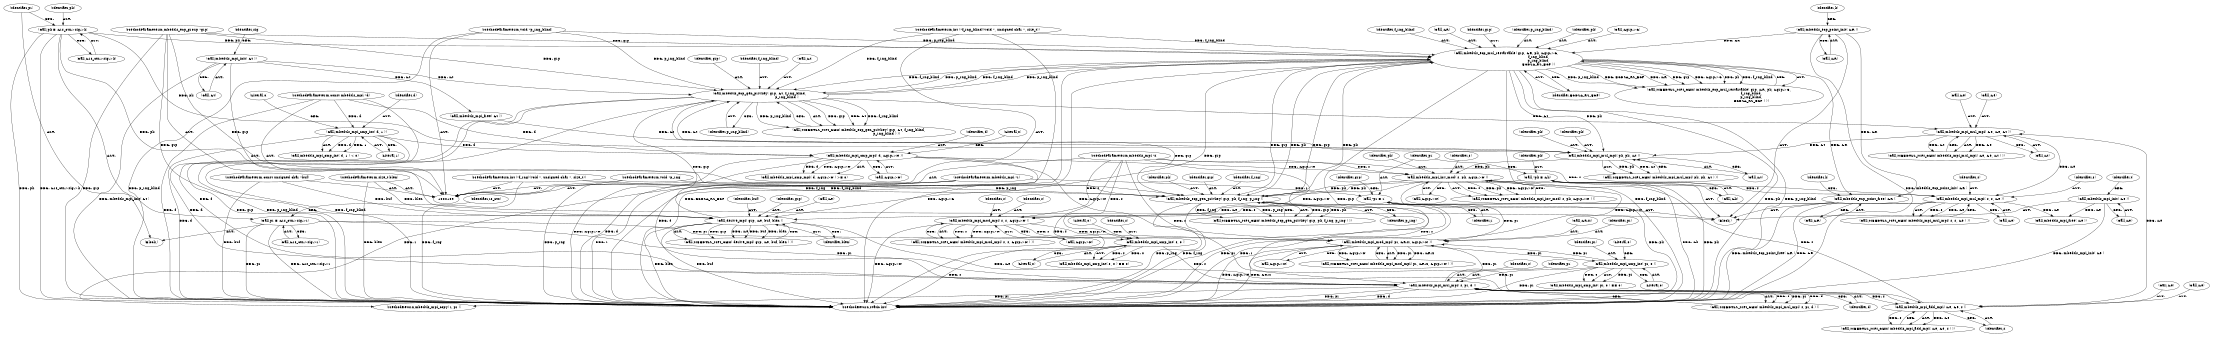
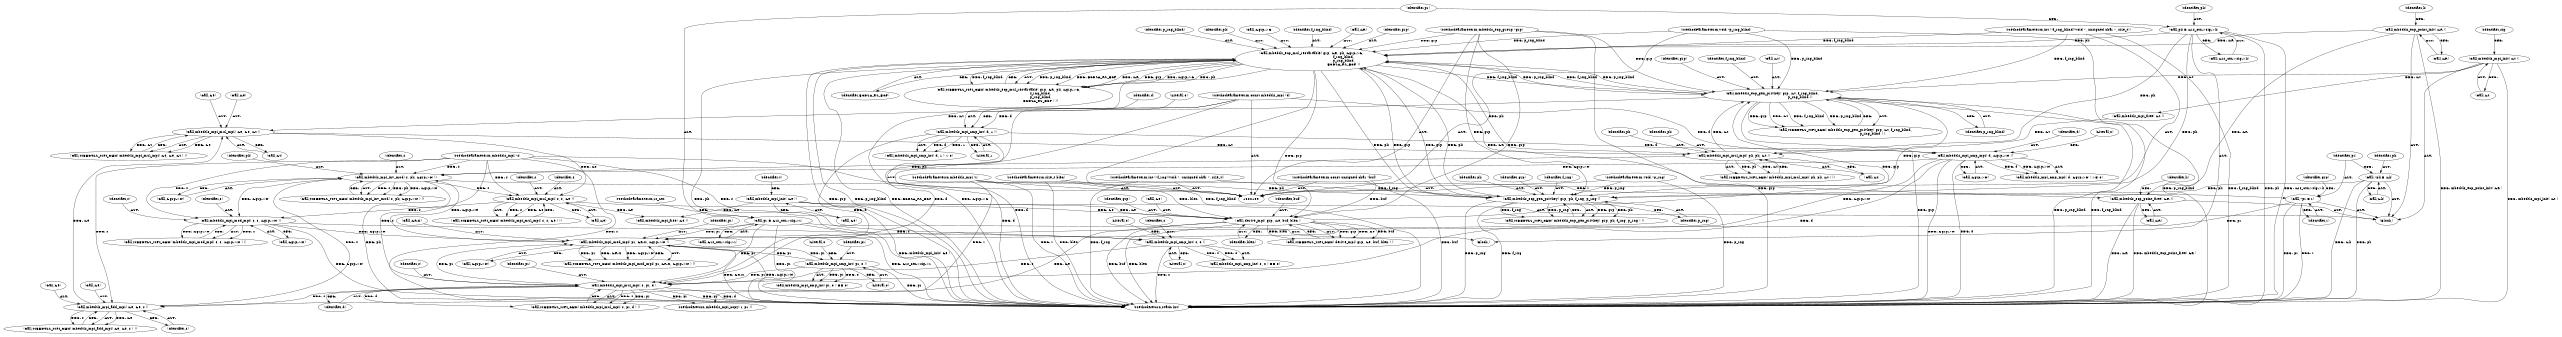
(486, 199) -> (641, 199)
none -> (1088, 206)
